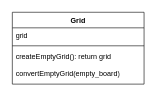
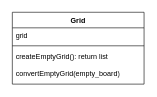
(73, 61) -> (73, 61)
